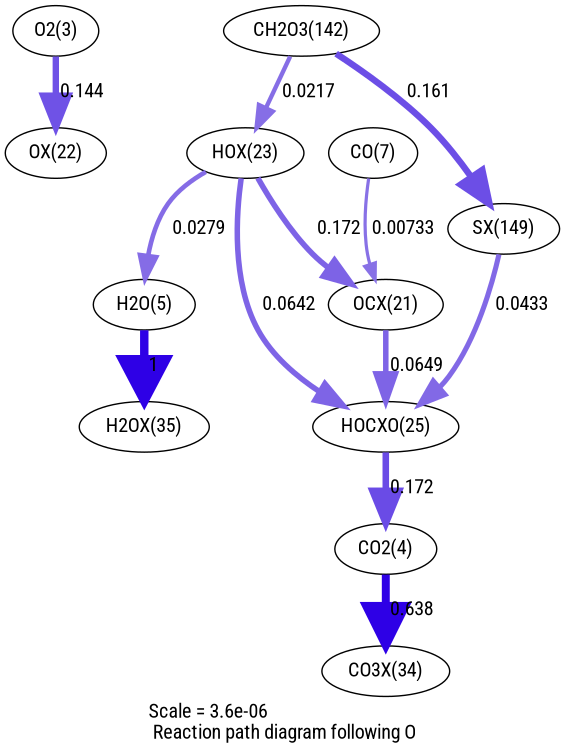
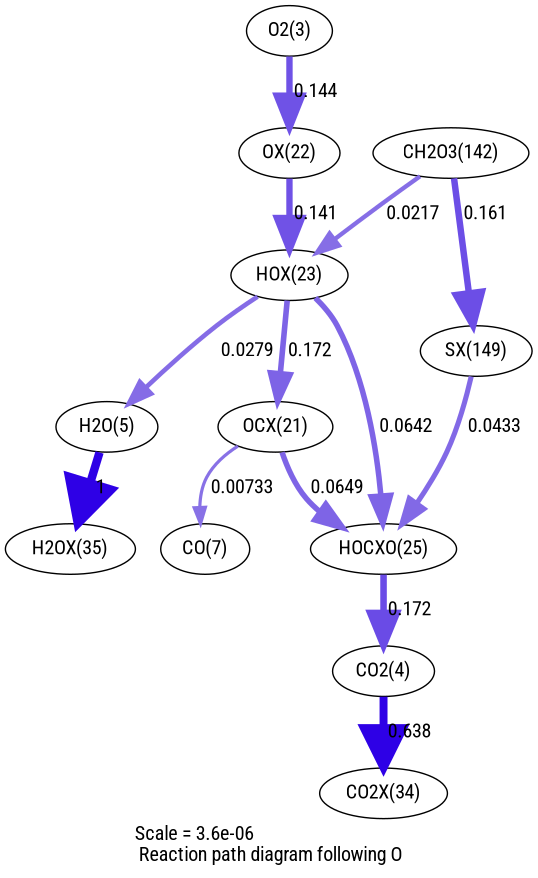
none -> (289, 198)
(365, 221) -> (210, 472)
(386, 671) -> (384, 793)
